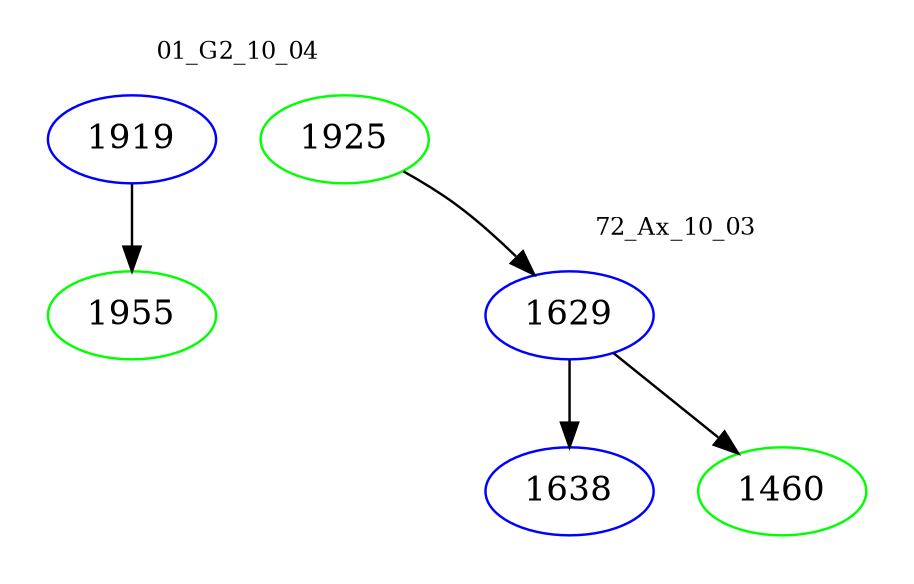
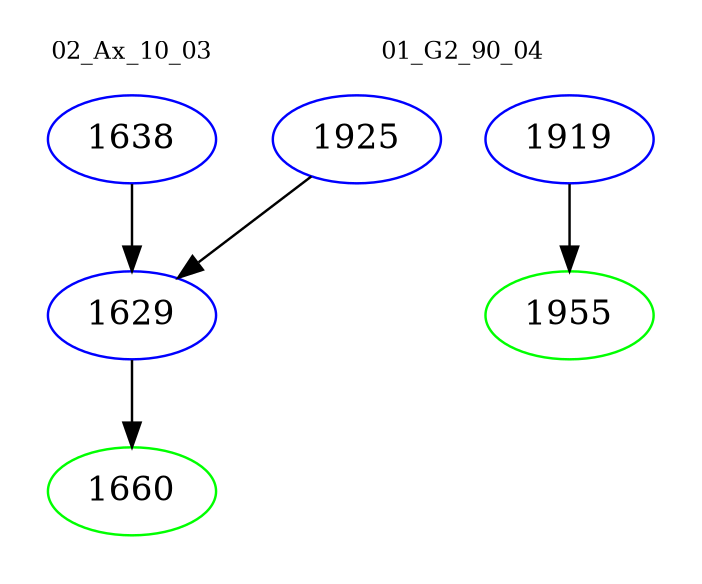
(238, 53) -> (463, 53)
(345, 139) -> (357, 139)
(676, 229) -> (132, 53)
(570, 391) -> (132, 215)
(782, 491) -> (132, 491)
